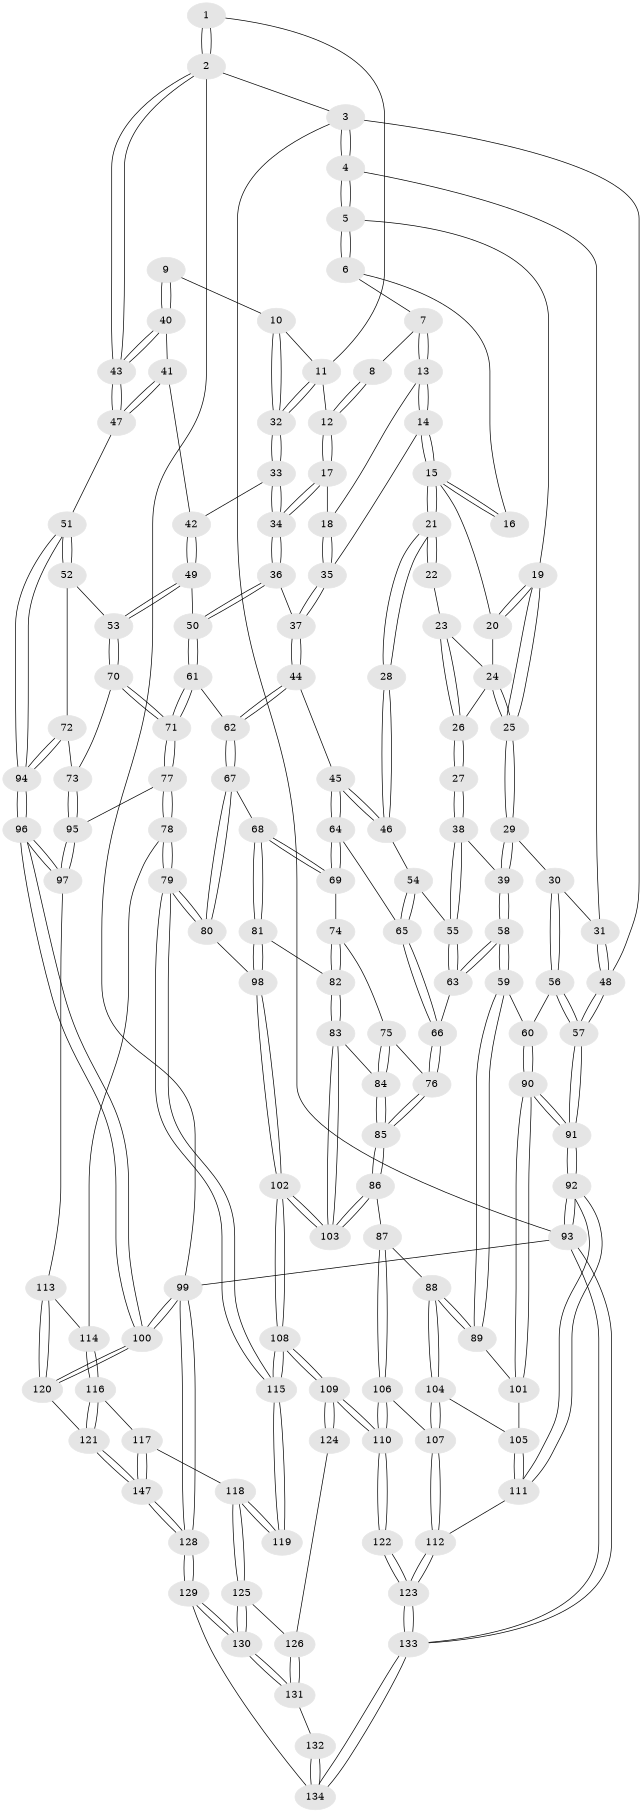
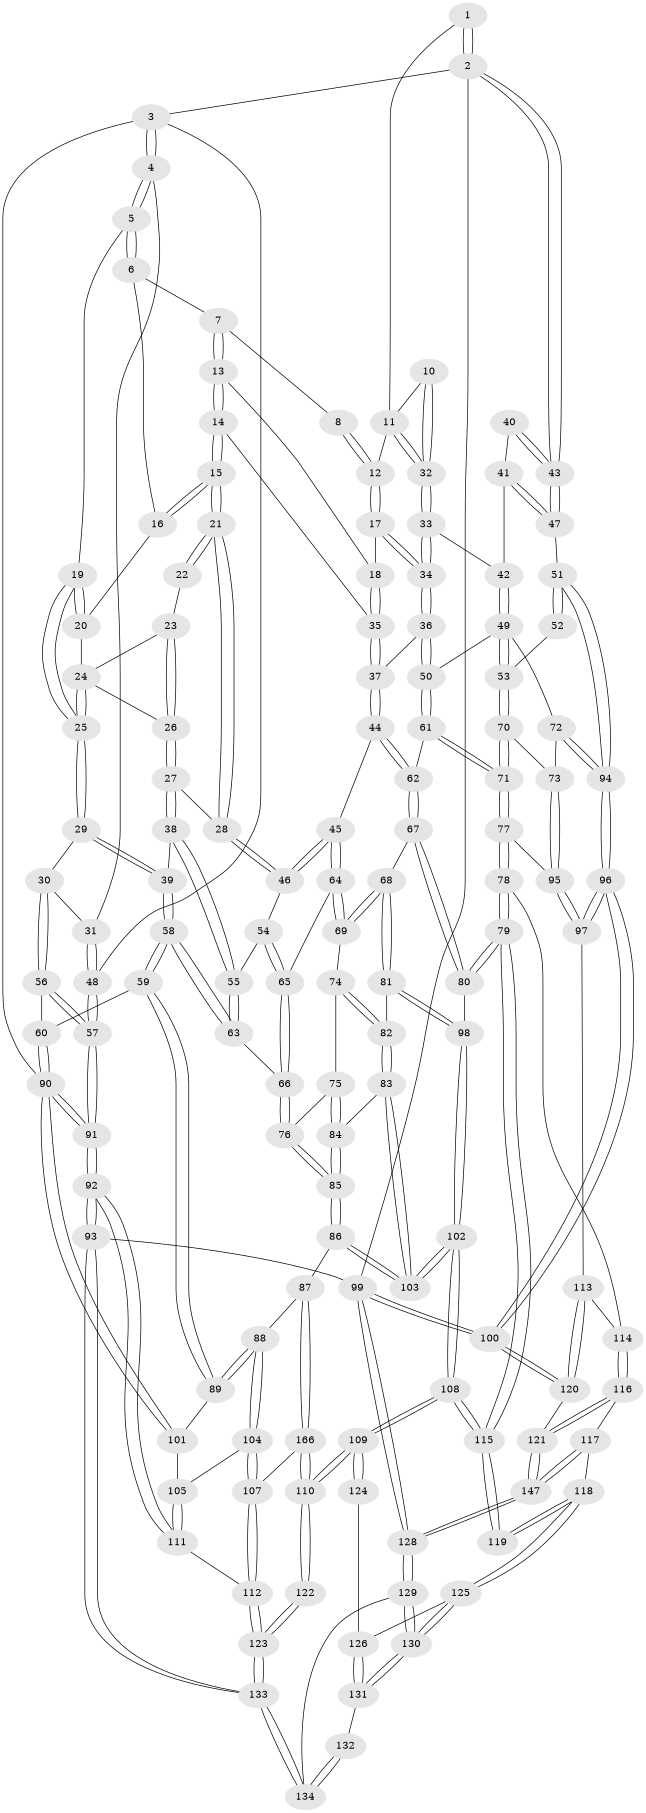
(166, 270) -> none
(472, 547) -> (122, 572)
(67, 652) -> (535, 675)
(276, 732) -> (3, 563)
none -> (196, 804)
(382, 1390) -> (305, 1441)
